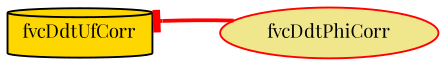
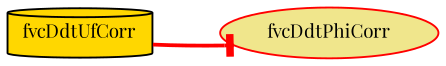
(198, 20) -> (189, 46)
